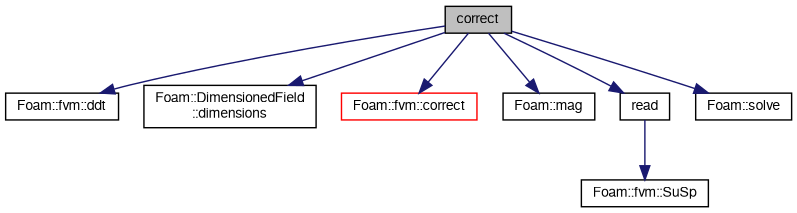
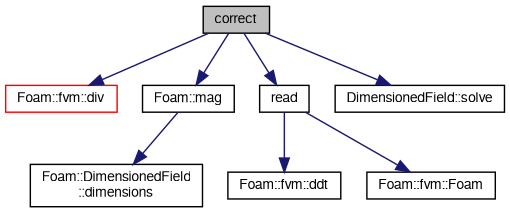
(279, 54) -> (284, 135)
(374, 57) -> (160, 133)
(409, 107) -> (61, 99)
(744, 107) -> (420, 99)
(645, 193) -> (431, 186)
